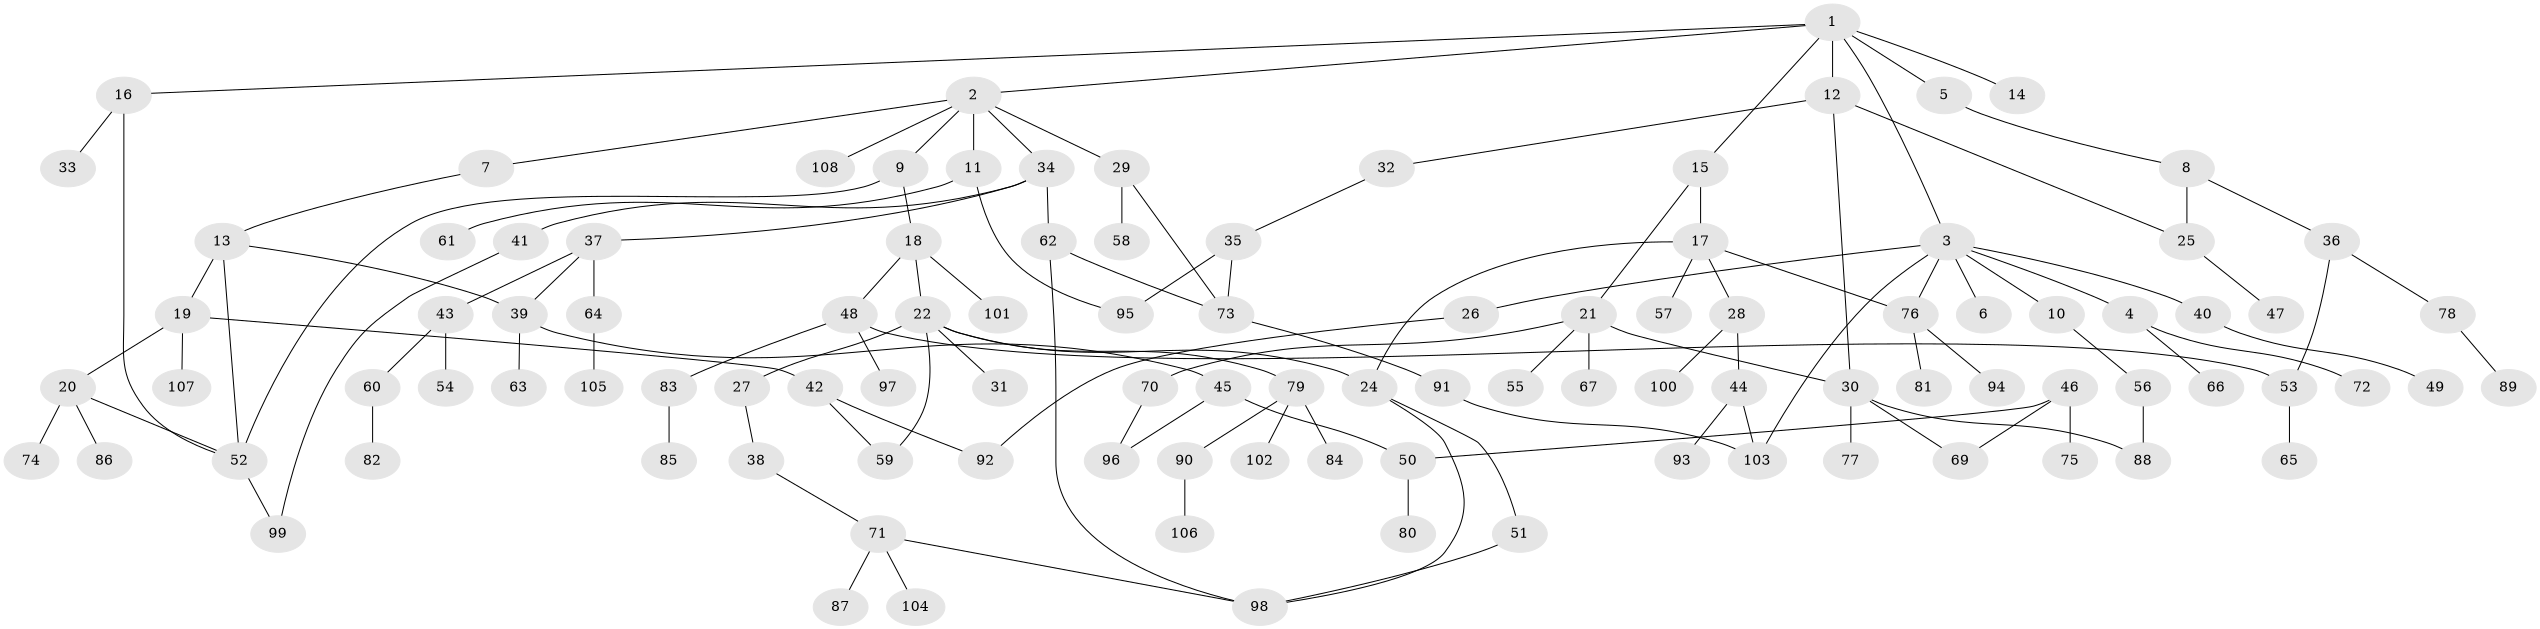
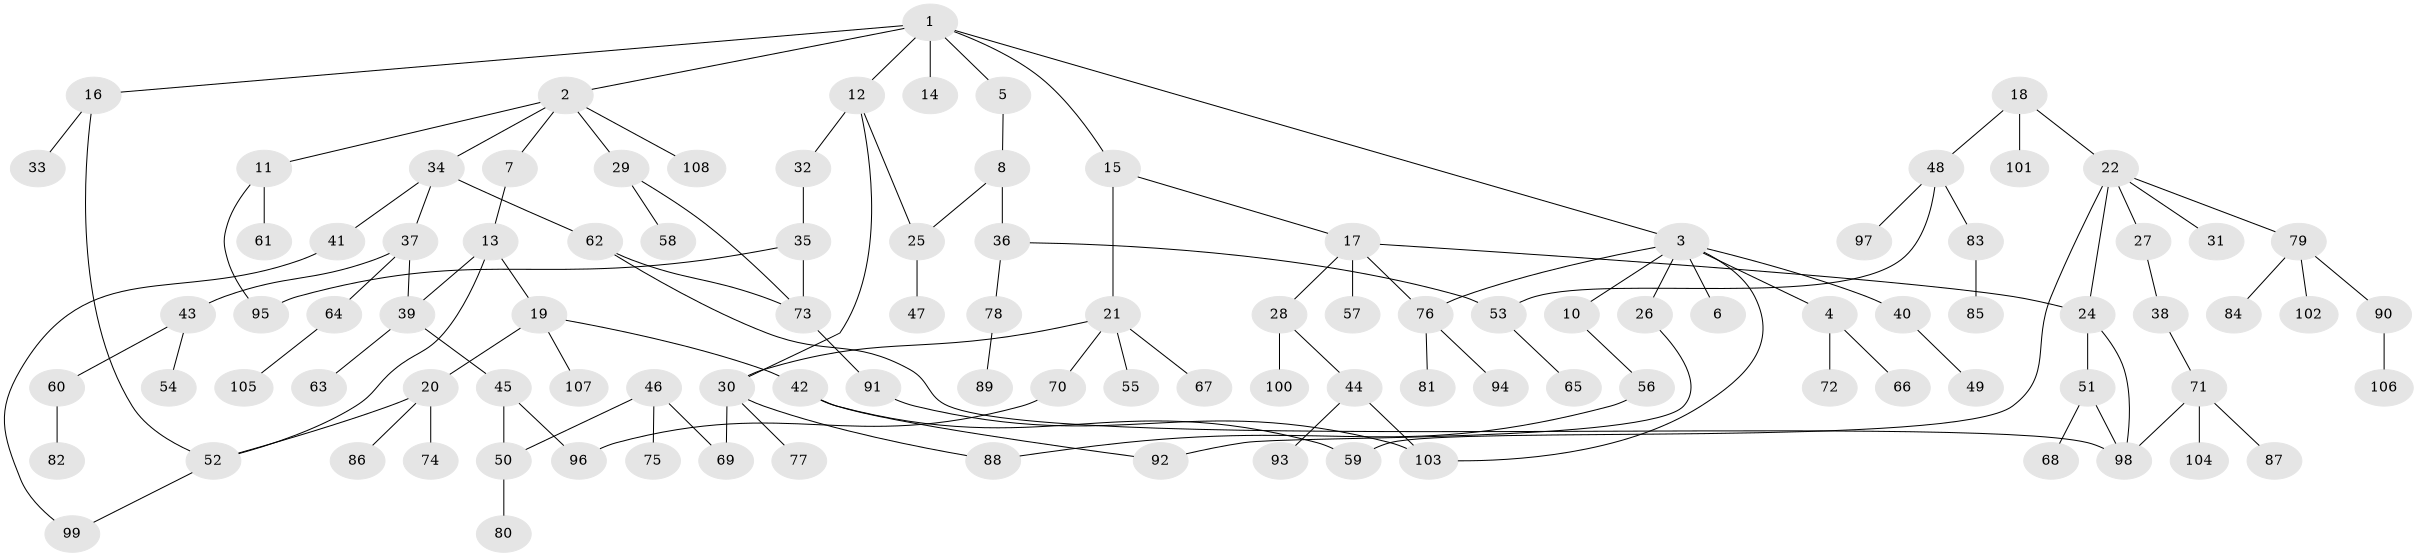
(901, 169) -> none
none -> (2051, 461)
